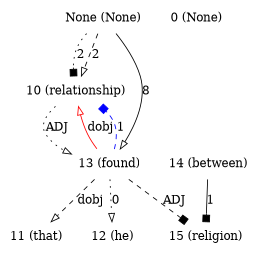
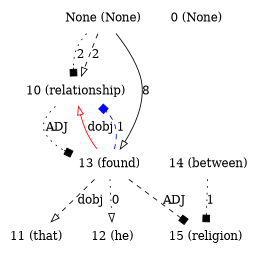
(44, 131) -> (44, 131)
(207, 196) -> (207, 196)
